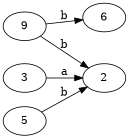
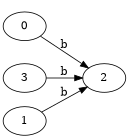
(104, 18) -> none
(25, 26) -> (25, 26)
(64, 72) -> (64, 72)
(25, 121) -> (25, 121)
